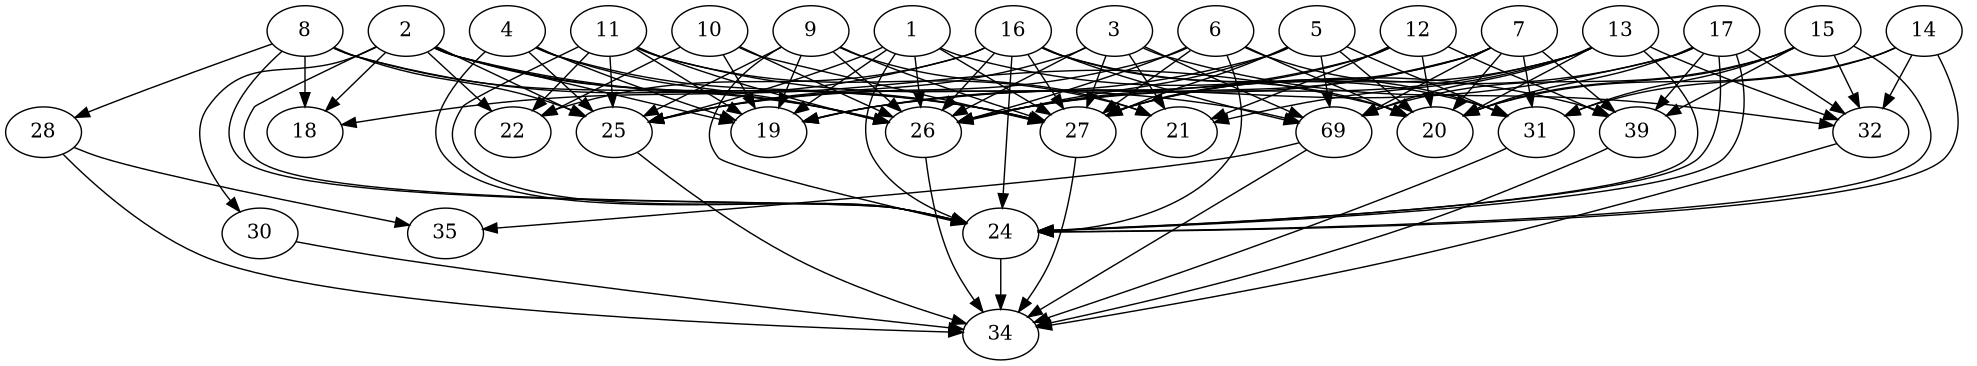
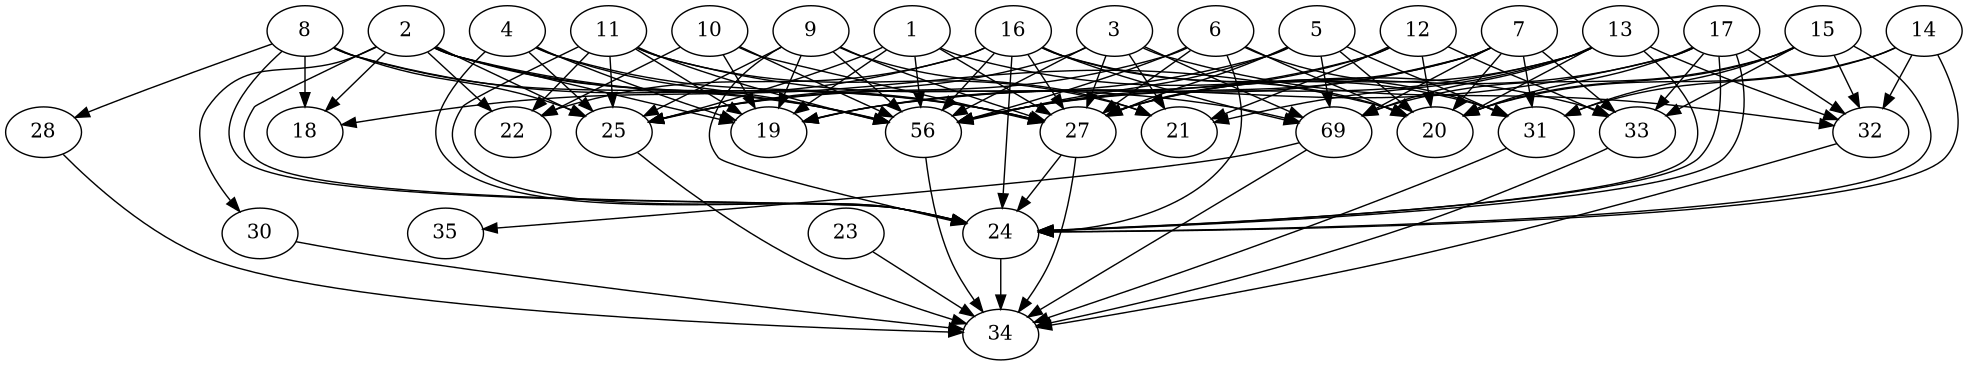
(923, 132) -> (923, 132)
(1637, 132) -> (1637, 132)
(871, 153) -> (1049, 171)
(234, 189) -> none
none -> (846, 233)
